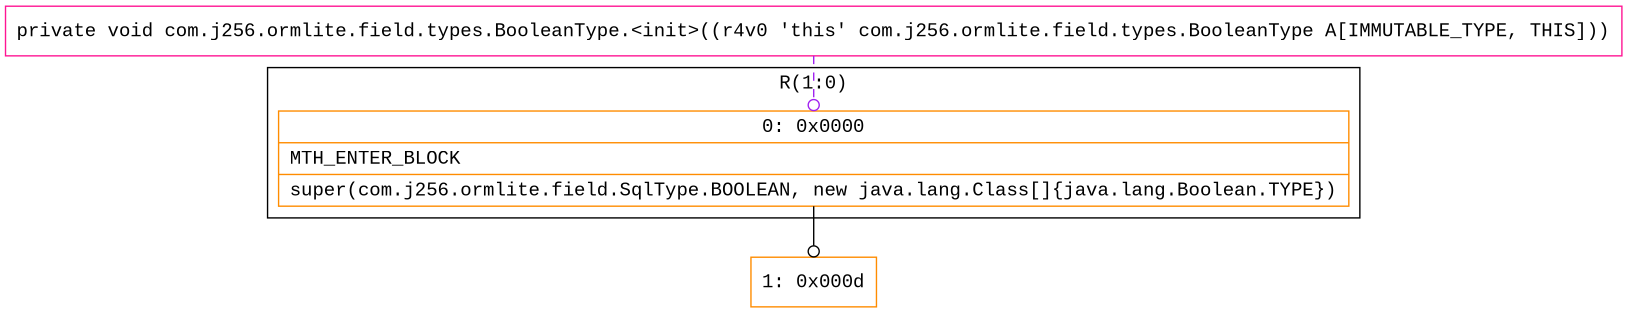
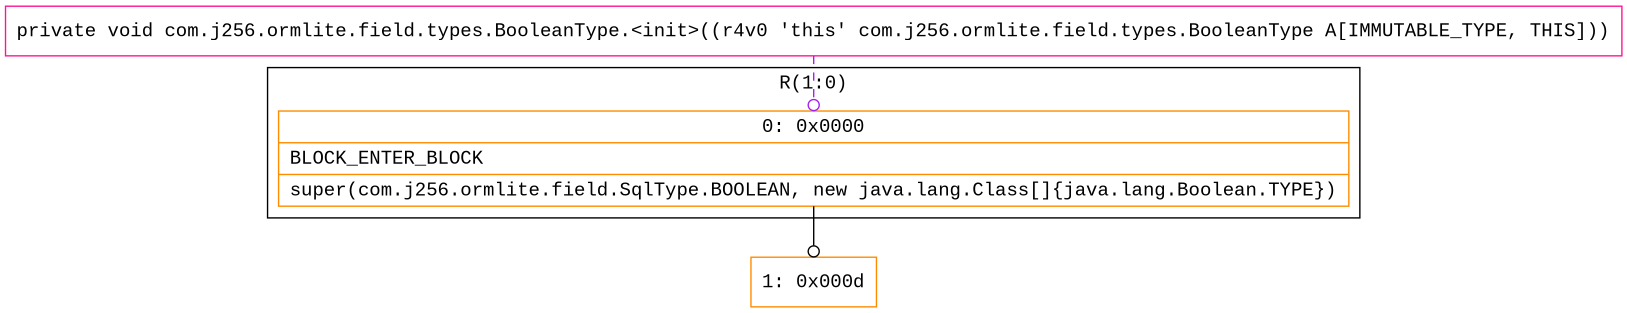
(375, 158) -> (387, 158)
